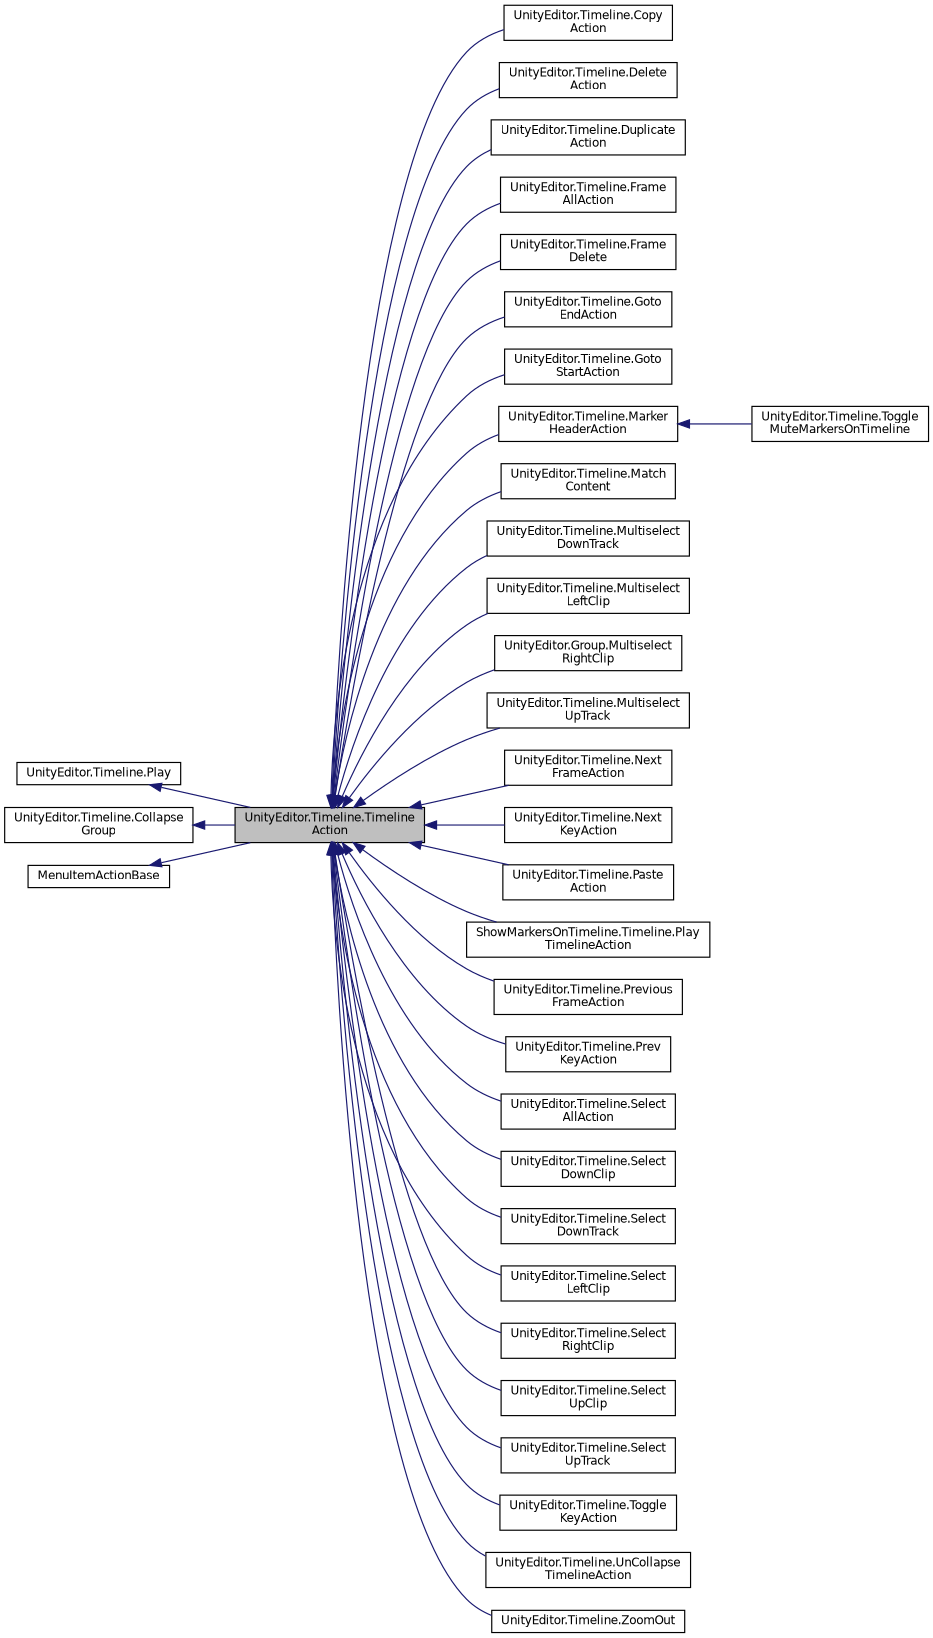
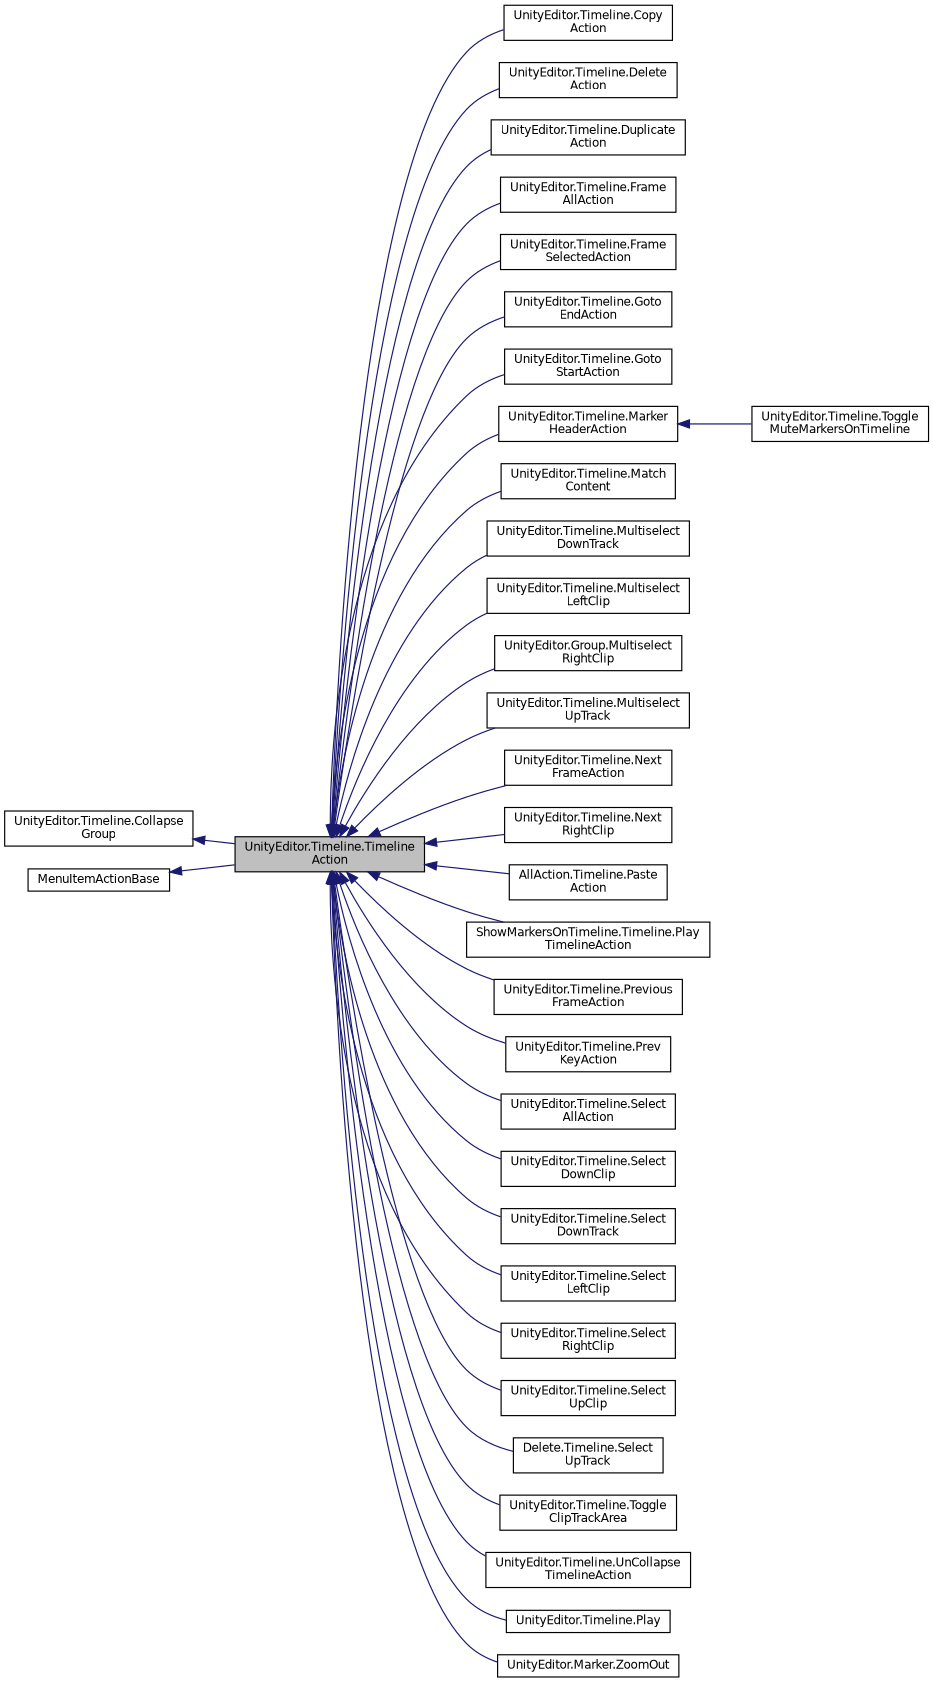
(588, 252) -> (588, 252)
(206, 797) -> (378, 1350)
(588, 825) -> (588, 825)
(588, 882) -> (588, 882)
(588, 1455) -> (588, 1455)
(588, 1513) -> (588, 1513)
(588, 1621) -> (588, 1666)
